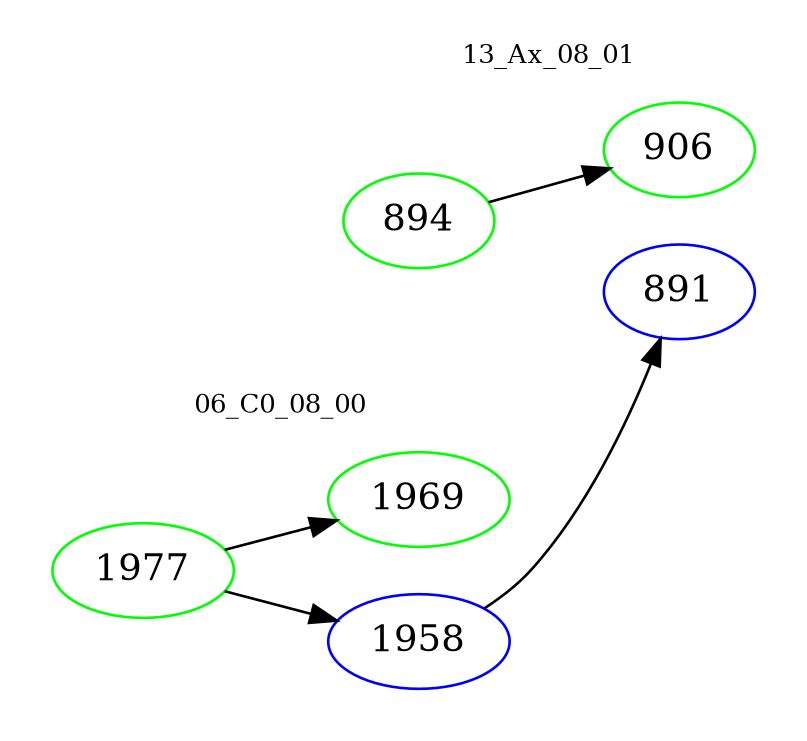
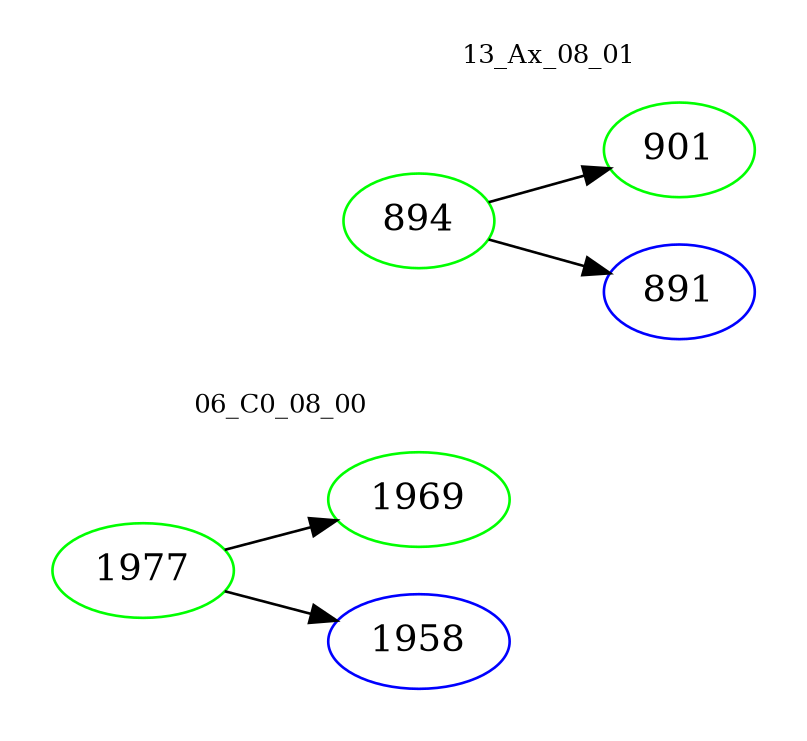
(679, 150) -> (679, 150)
(584, 498) -> (537, 253)
